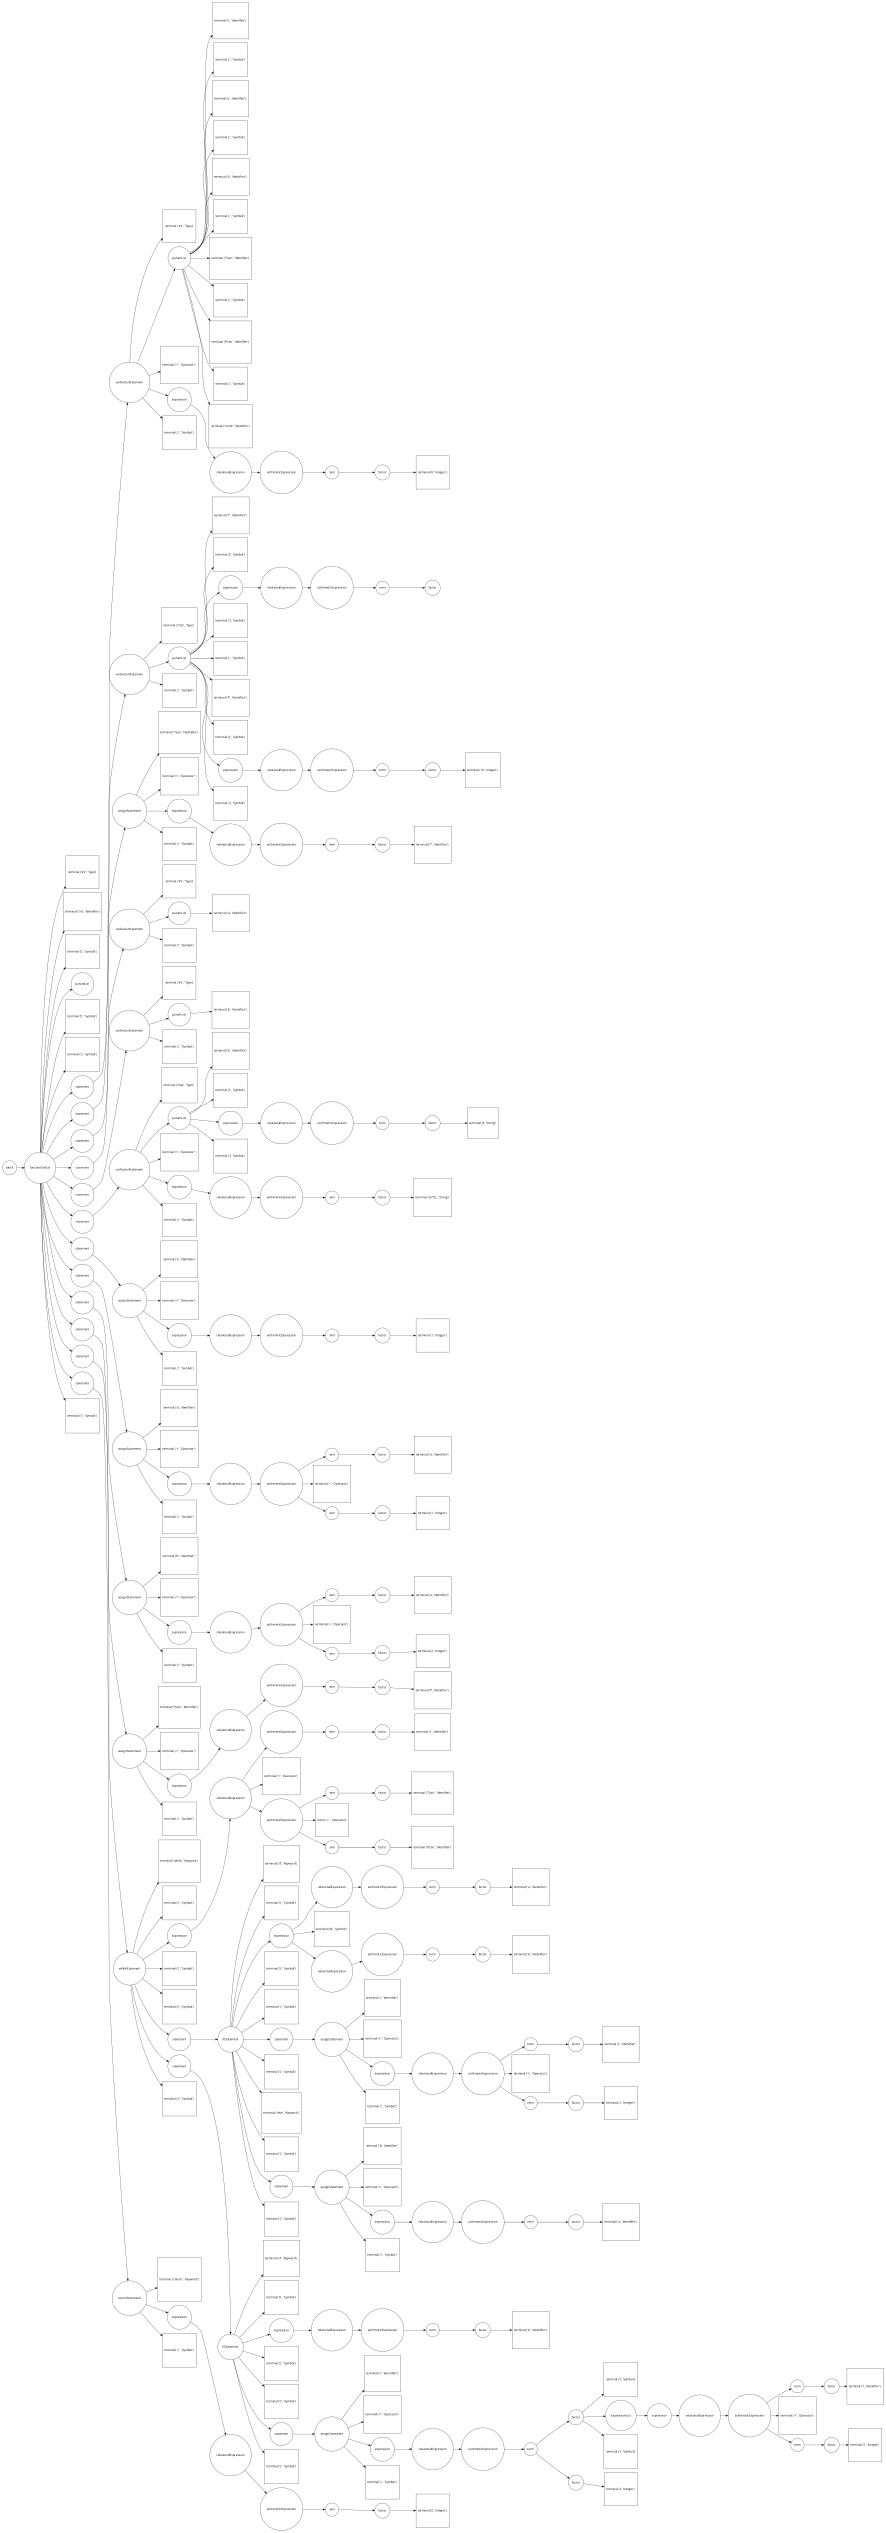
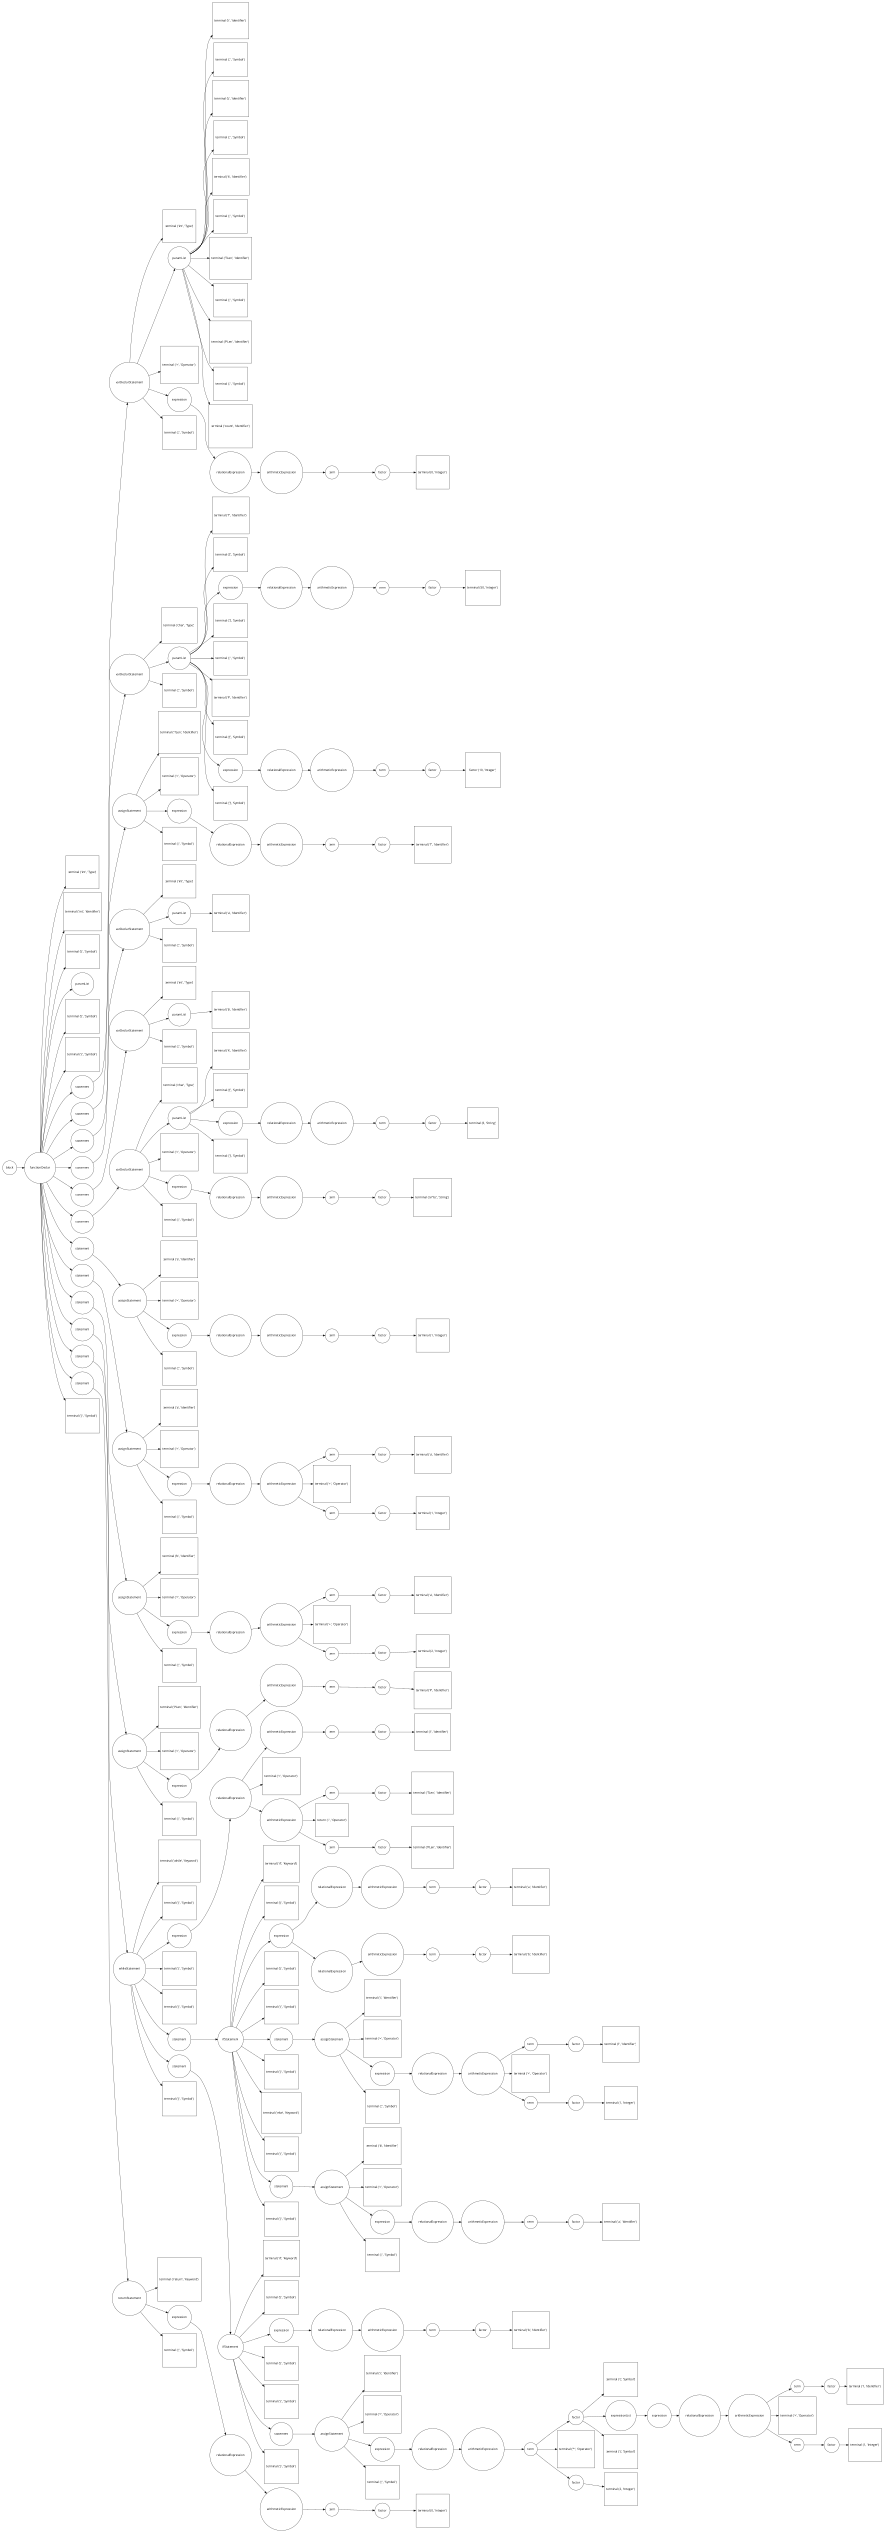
none -> (483, 588)
(483, 770) -> (483, 770)
(332, 1929) -> none
none -> (576, 2449)
